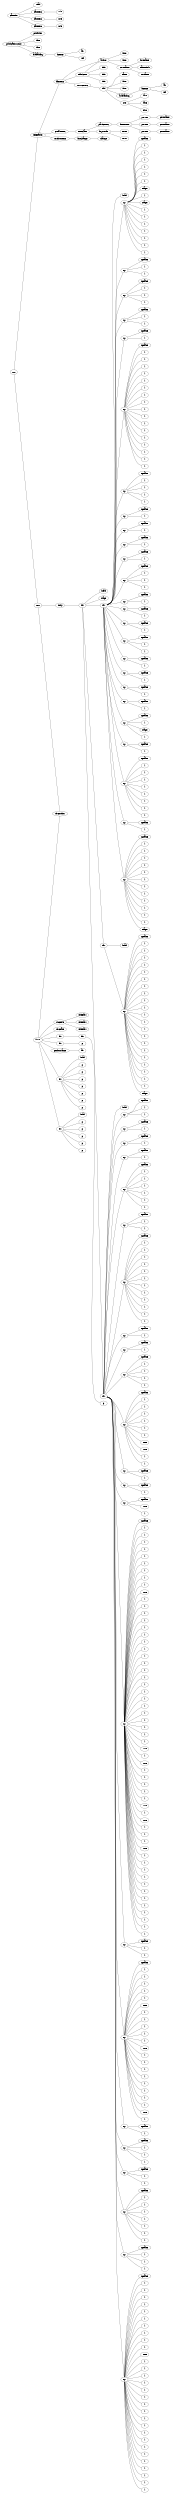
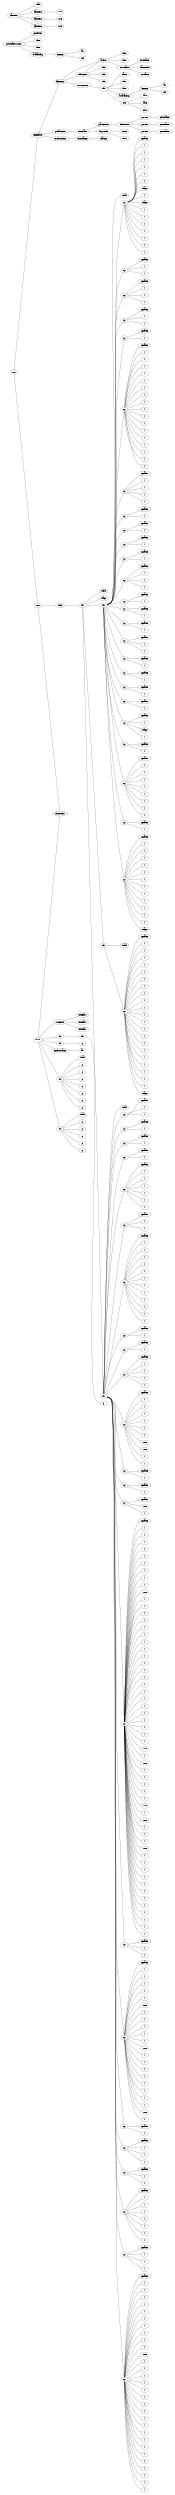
(60, 1029) -> none
